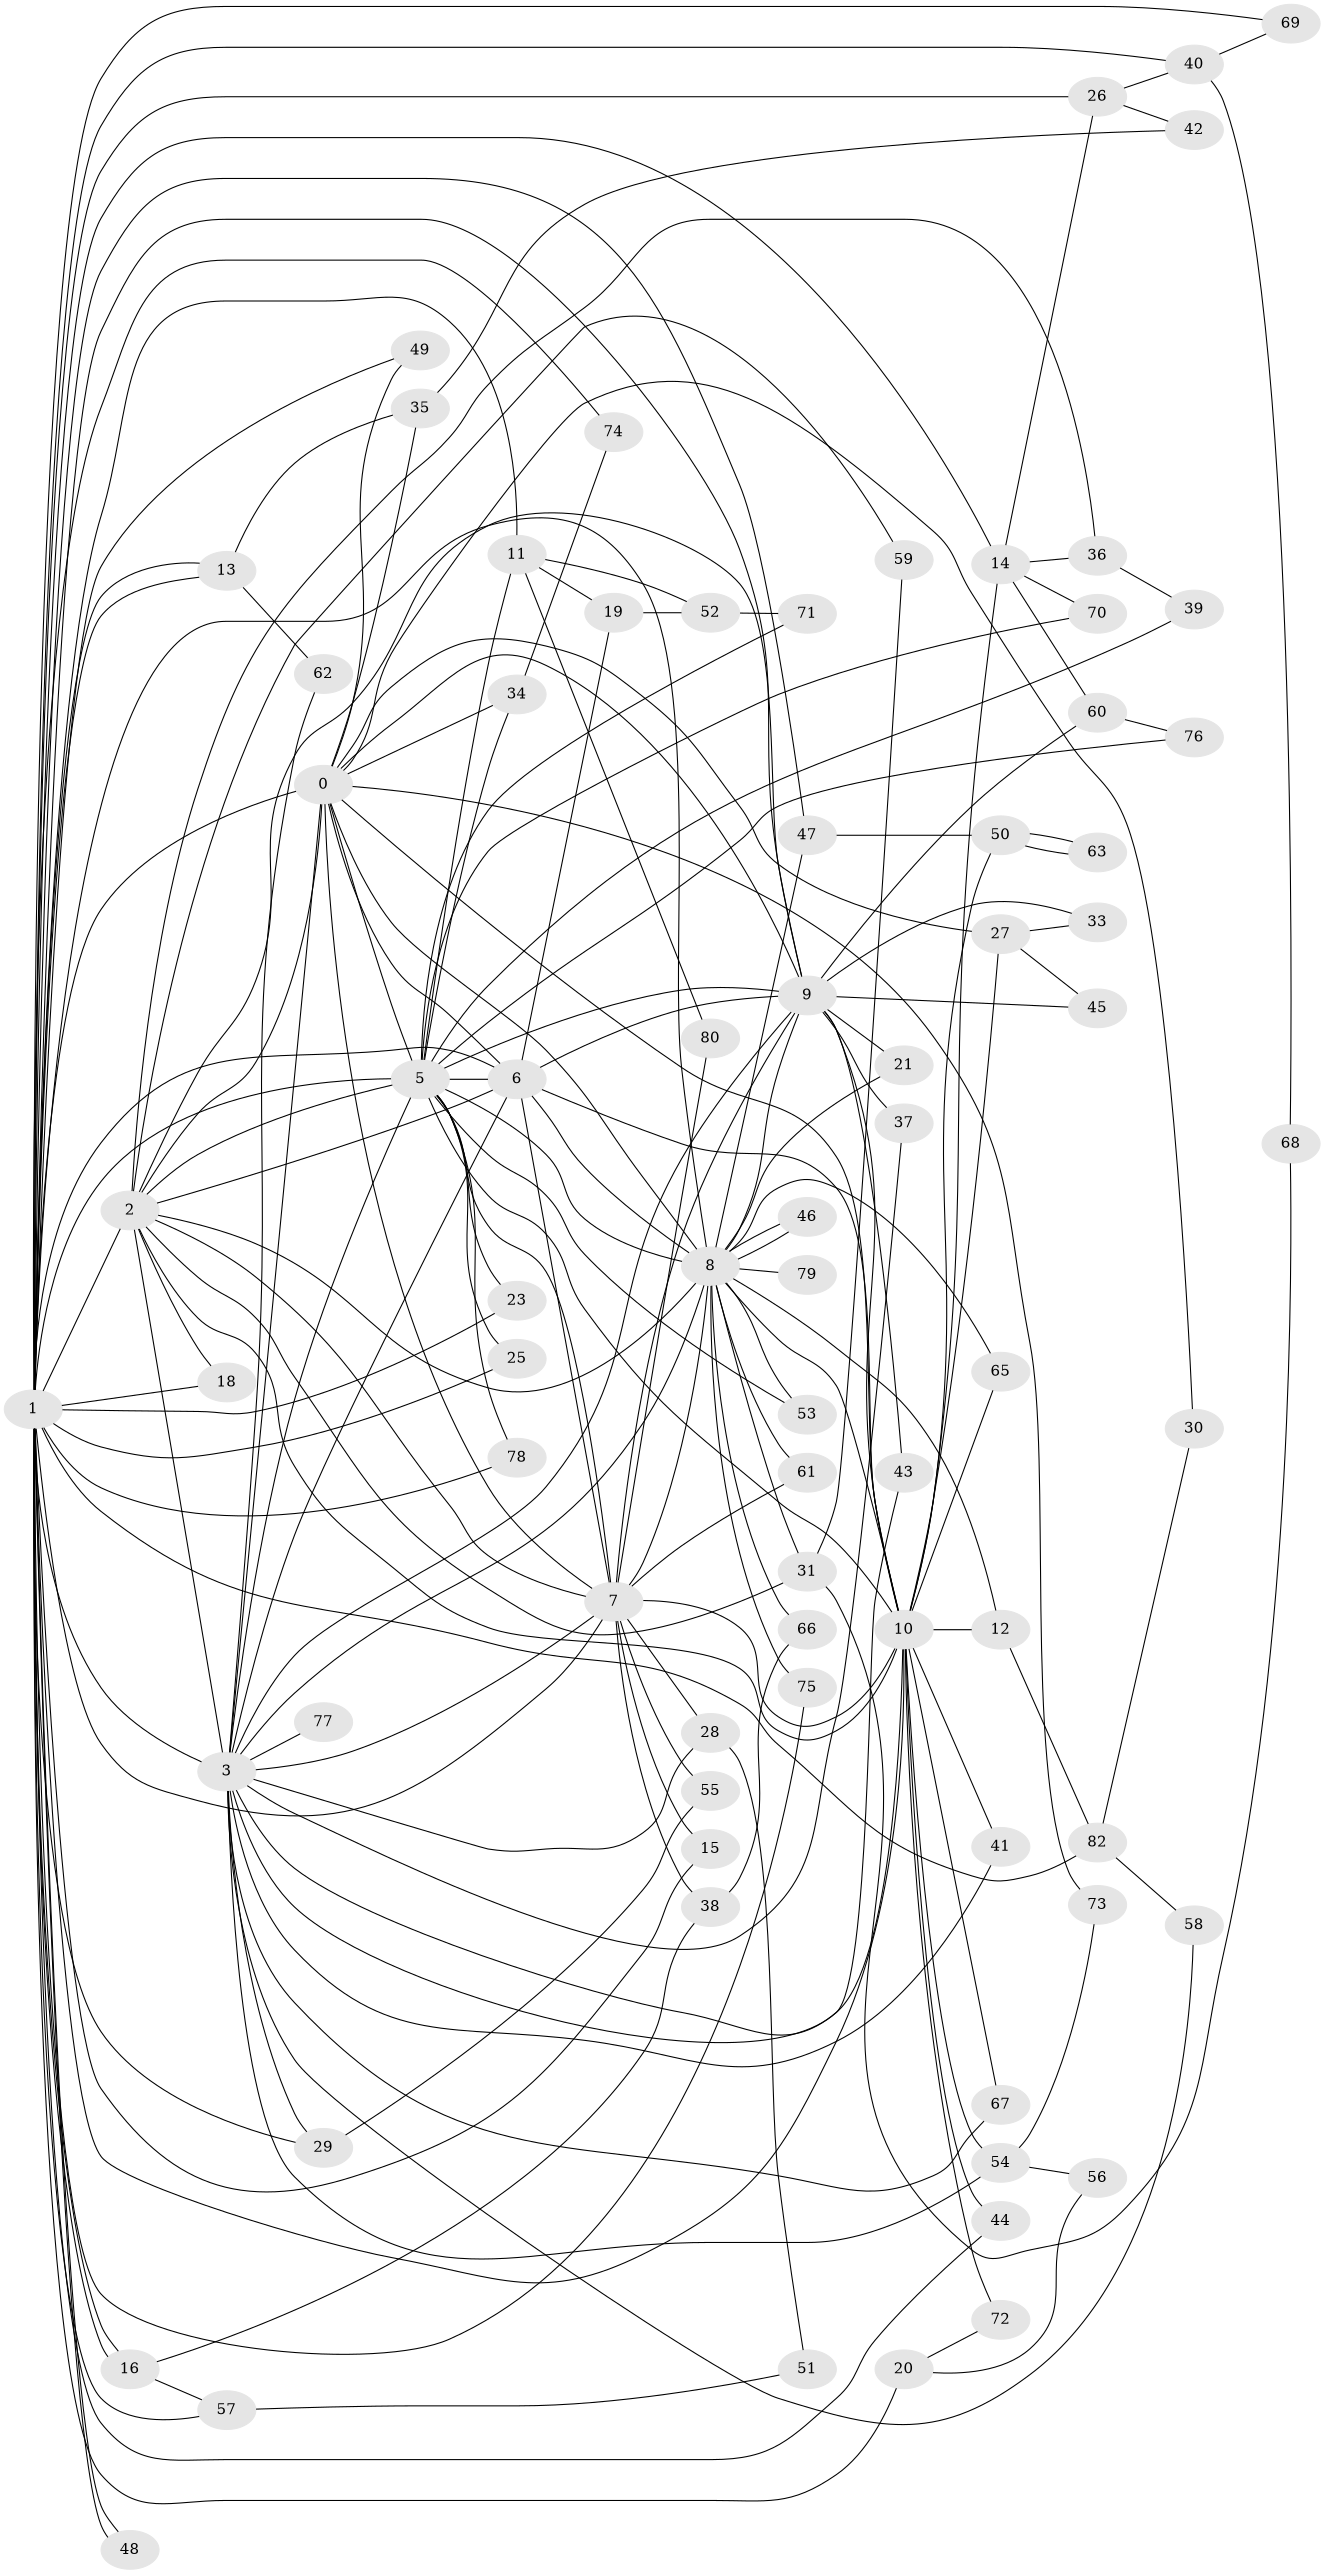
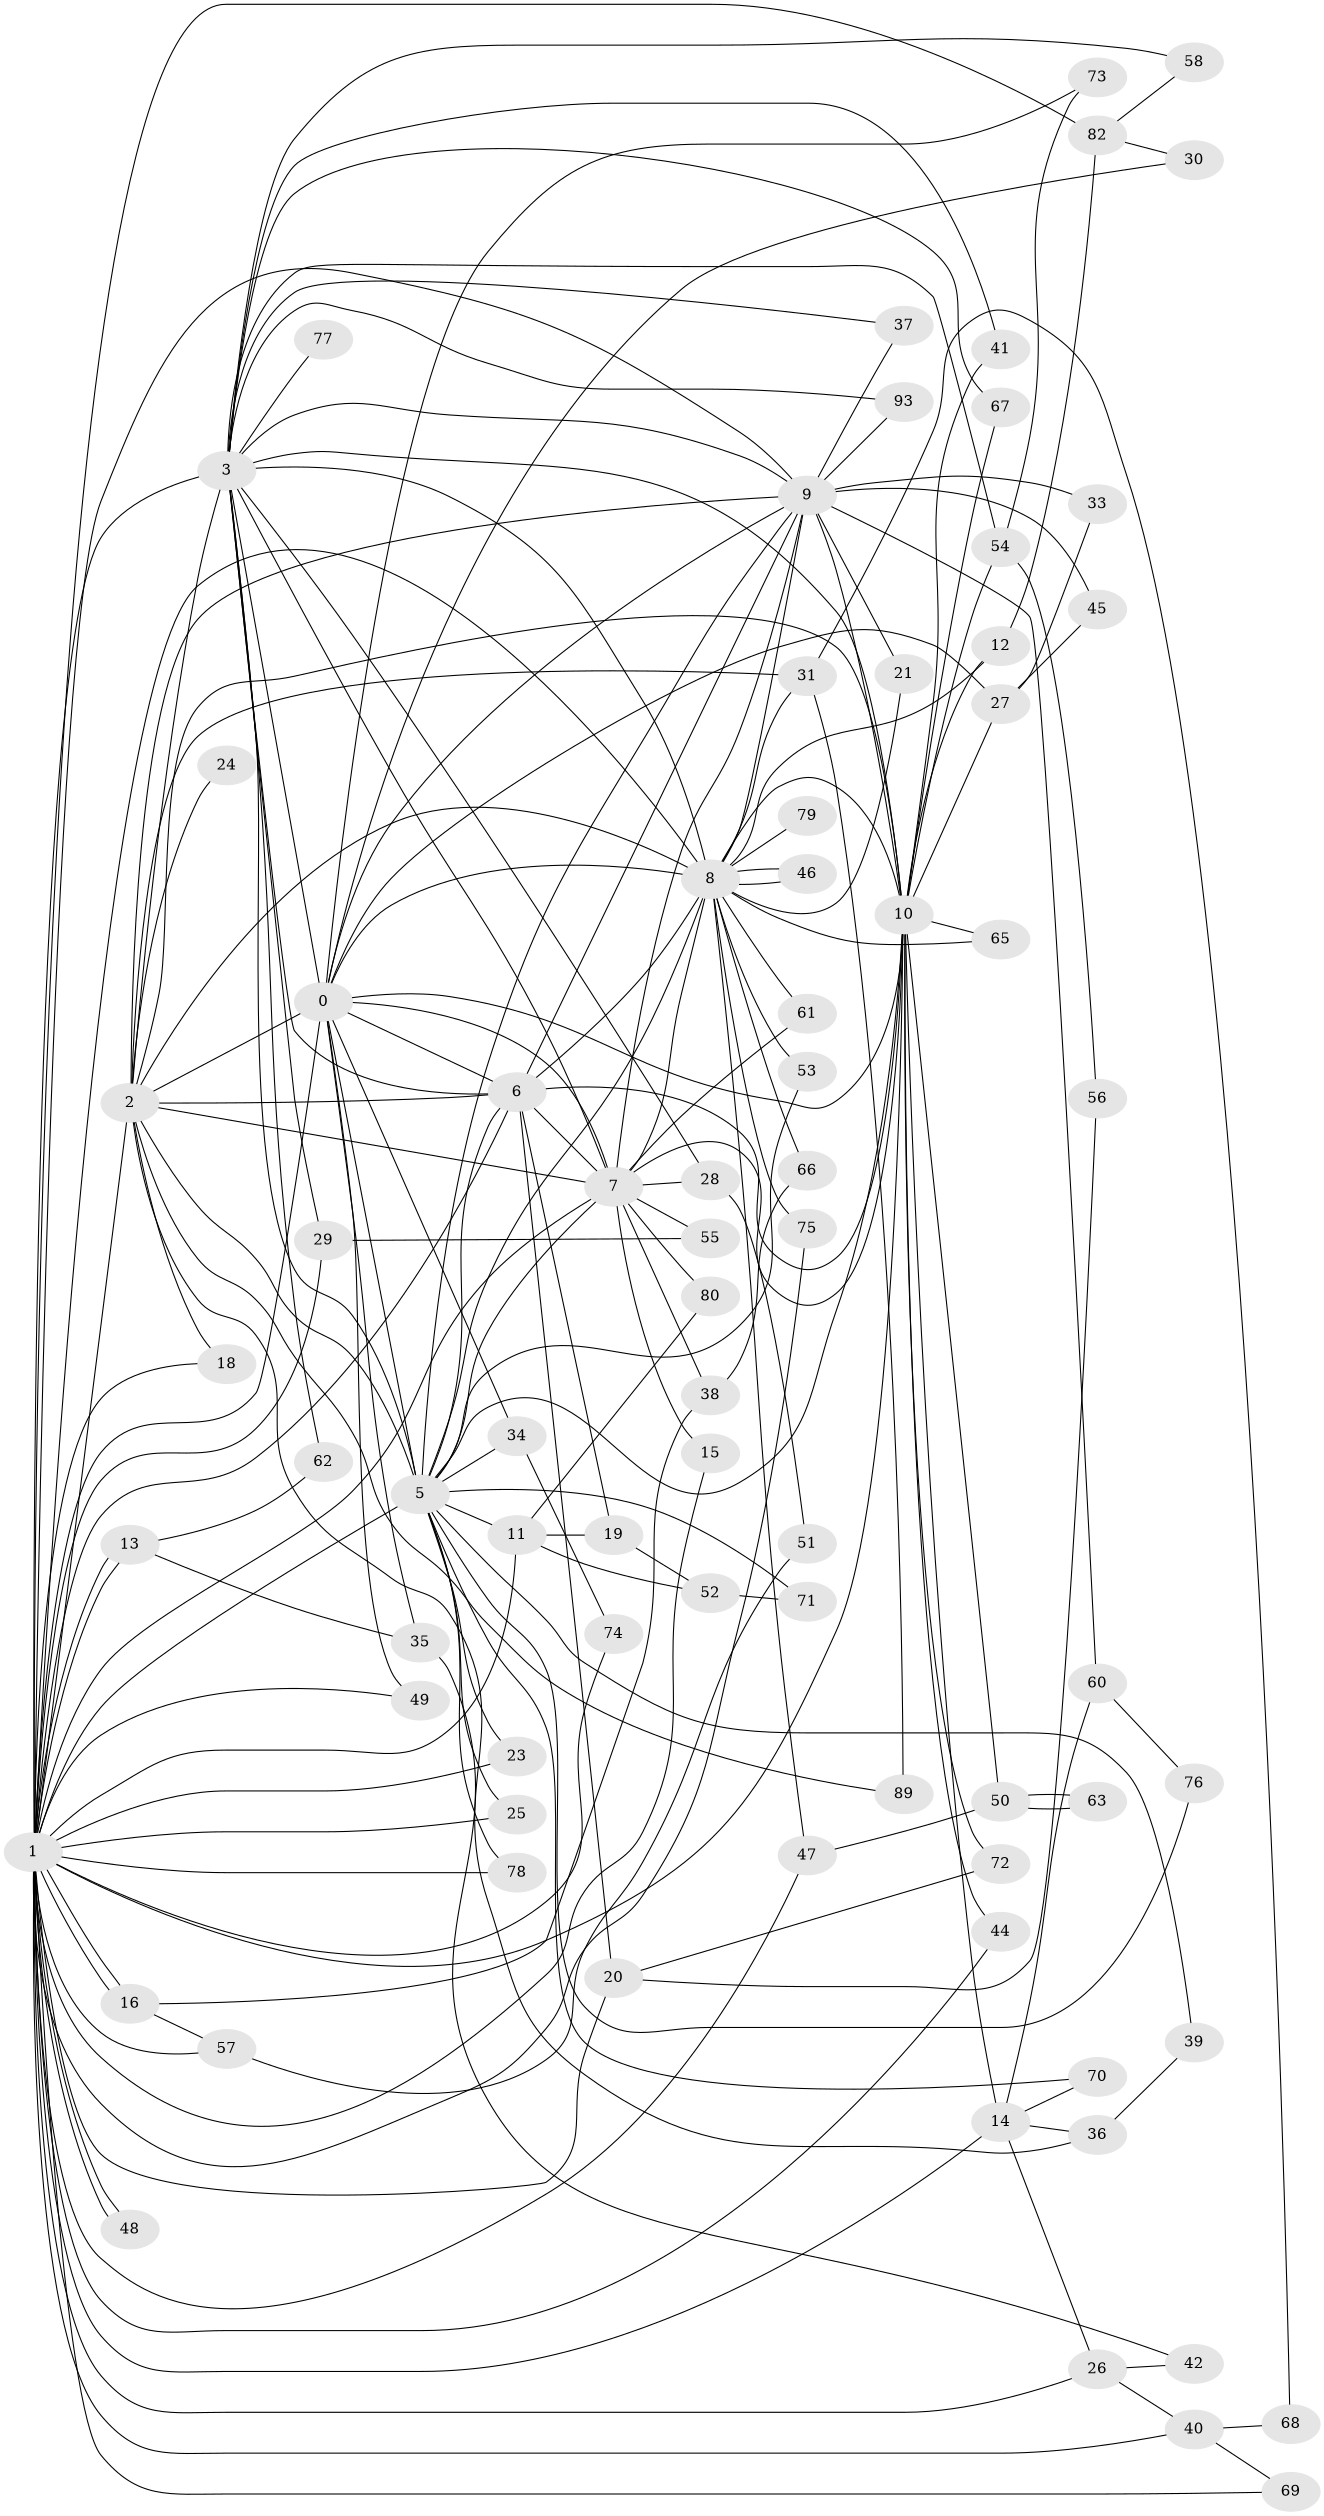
(904, 560) -> (904, 1794)
none -> (227, 765)
(904, 1473) -> (904, 402)
none -> (563, 1514)
